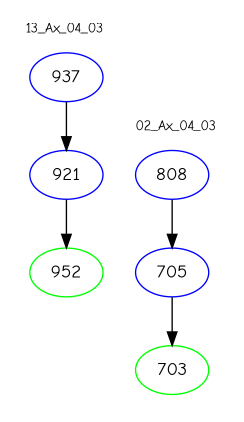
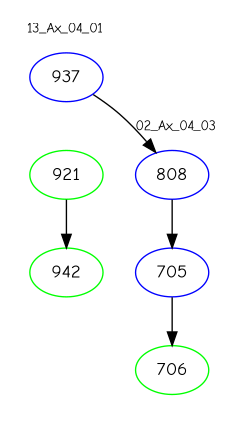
(65, 29) -> (65, 29)
(66, 119) -> (133, 127)
(66, 175) -> (66, 175)
(66, 272) -> (66, 272)
(172, 370) -> (172, 370)
